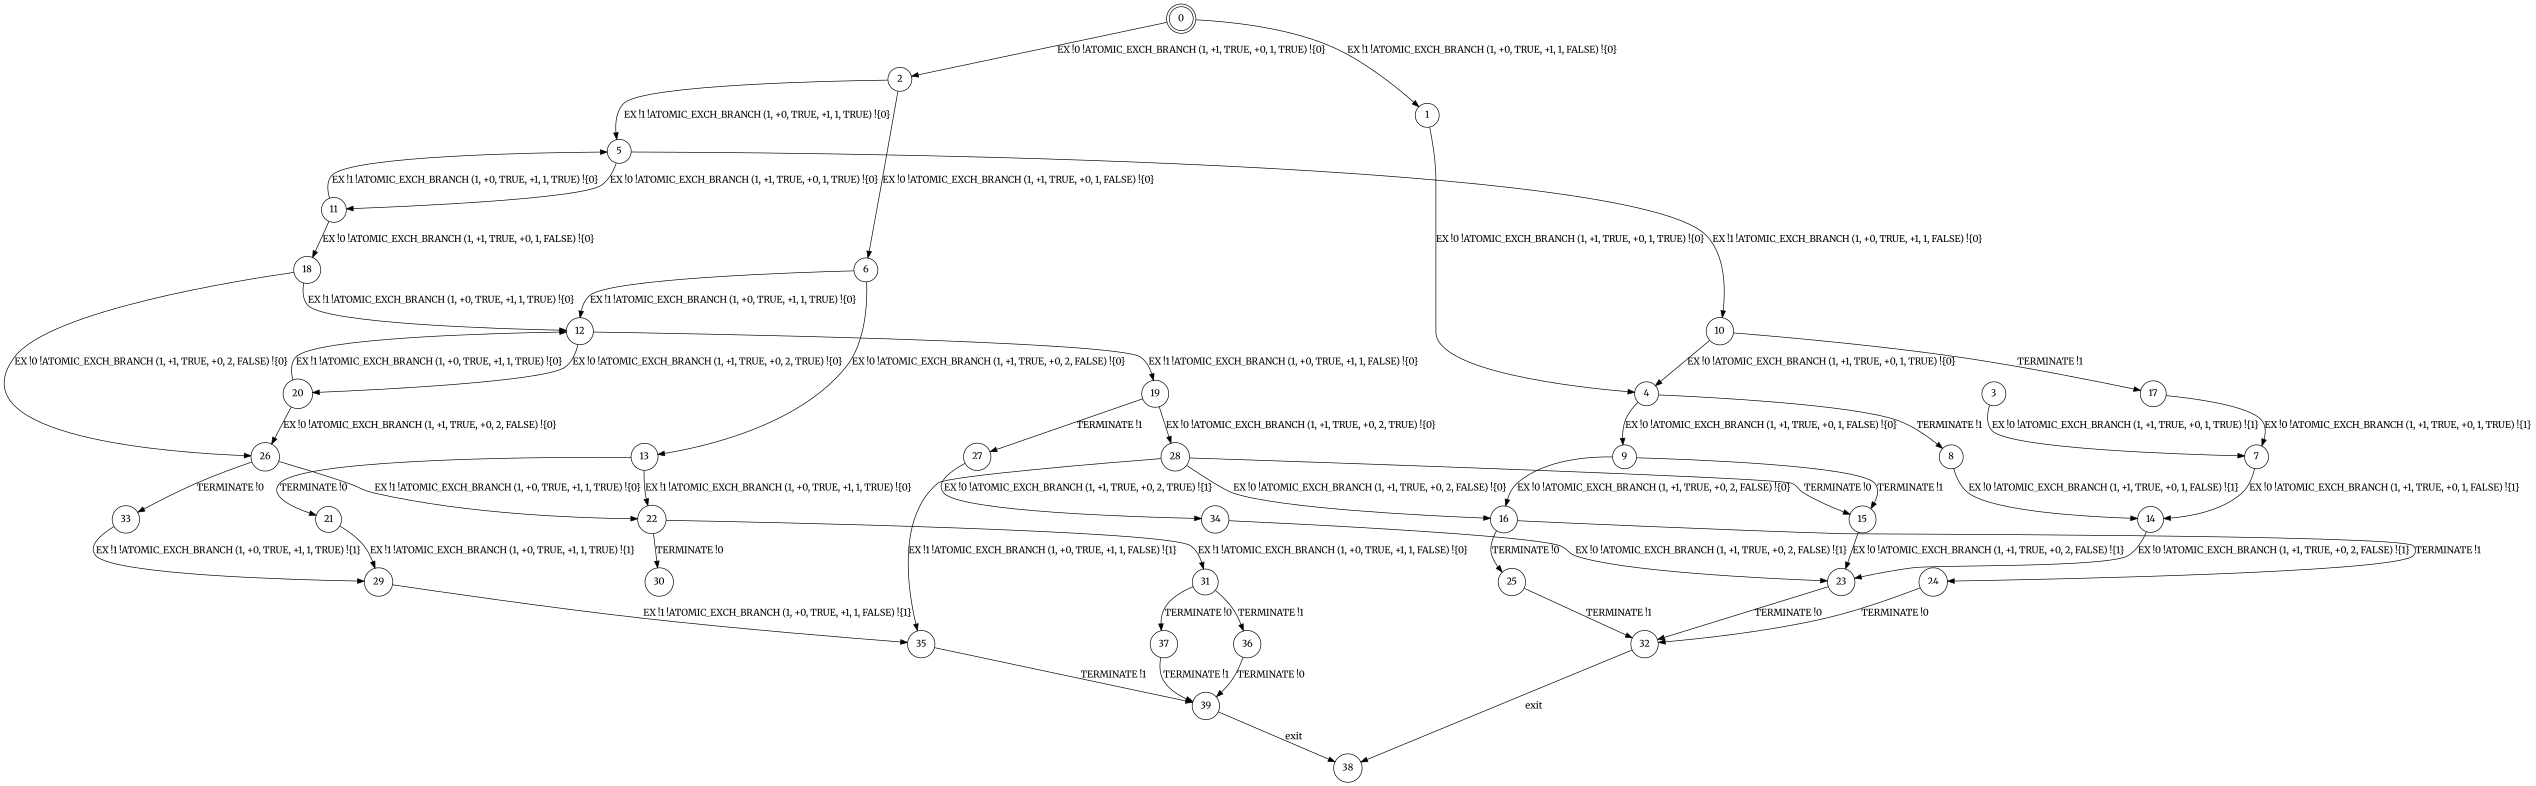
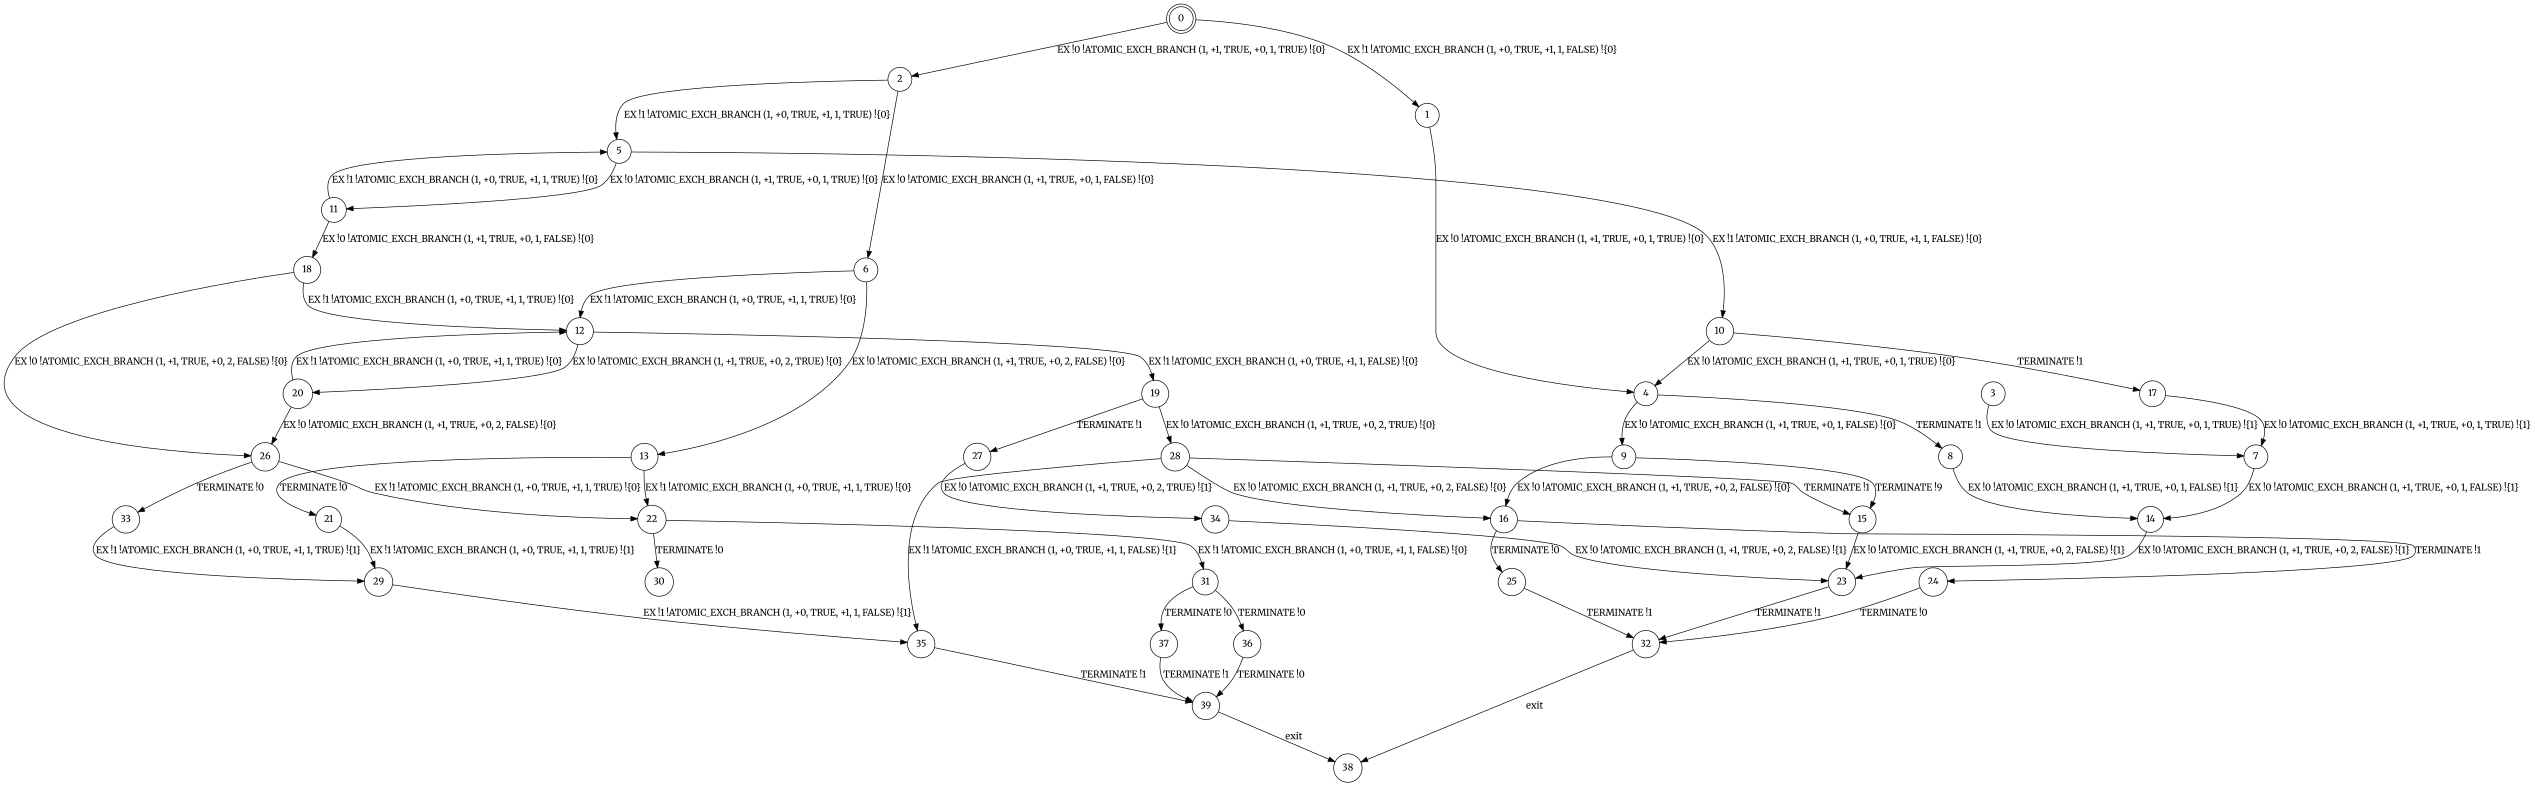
(1838, 488) -> (1837, 488)
(1910, 488) -> (1909, 488)
(1271, 613) -> (1272, 613)
(1789, 613) -> (1788, 613)
